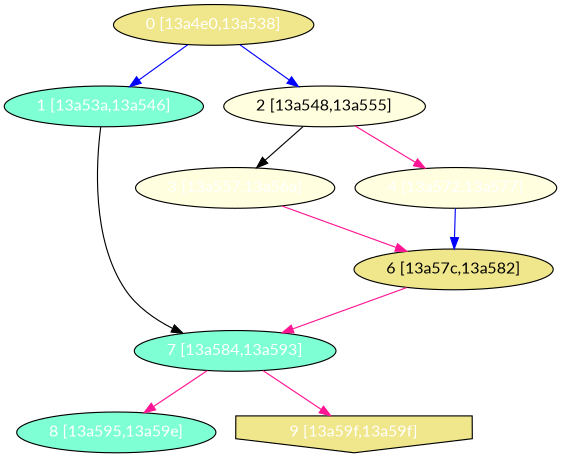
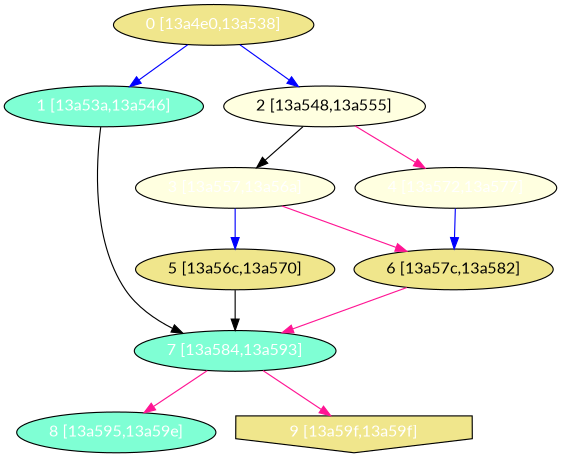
none -> (235, 269)
